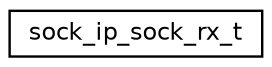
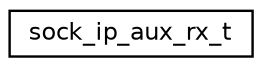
(136, 34) -> (131, 34)
